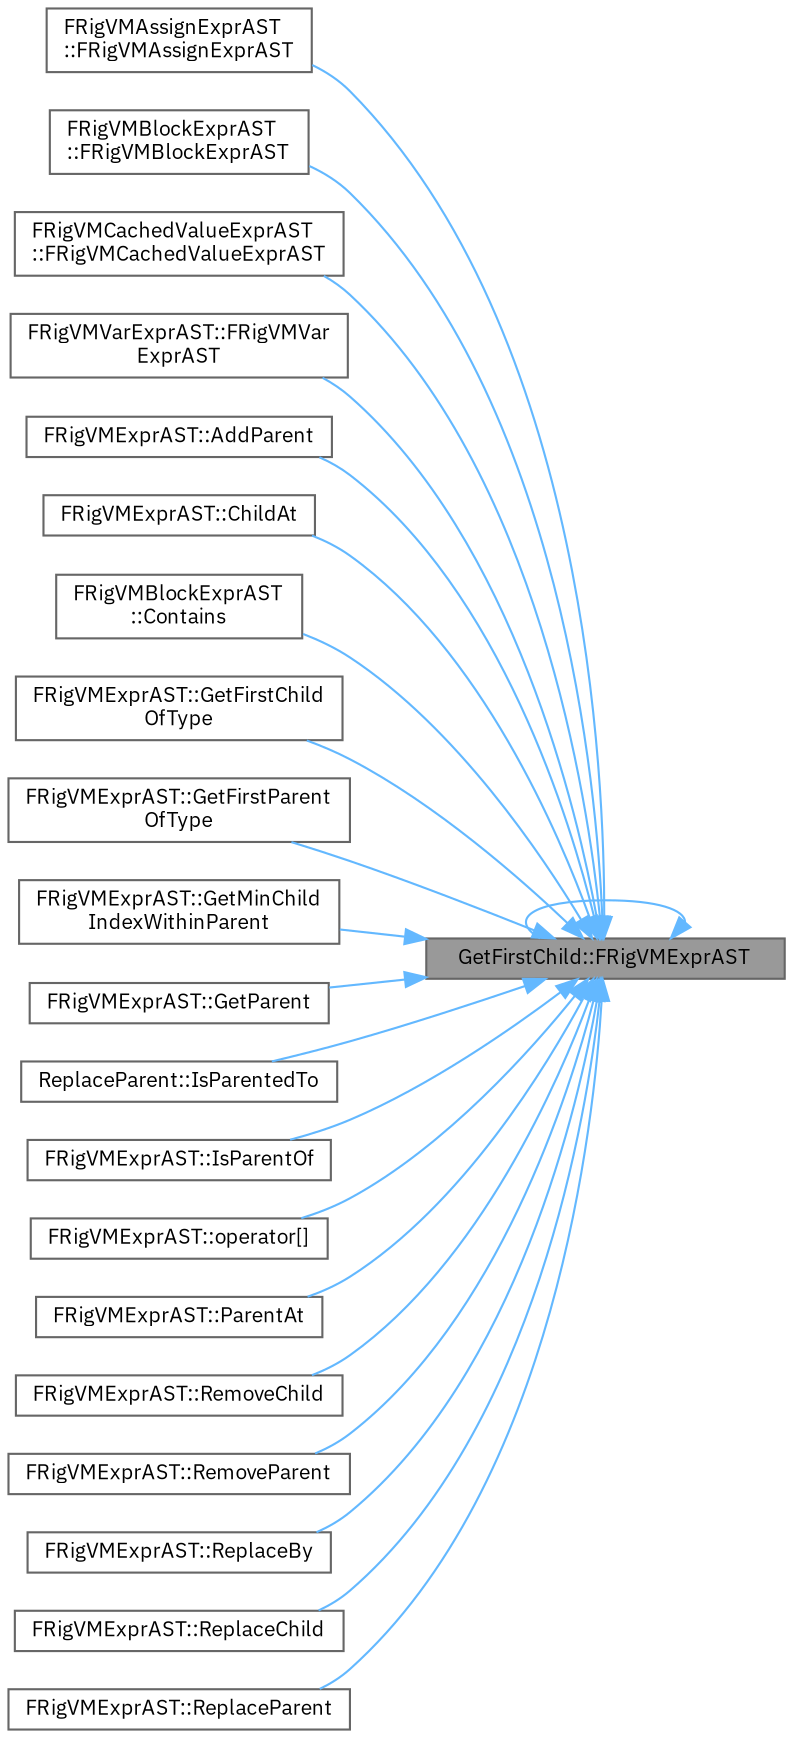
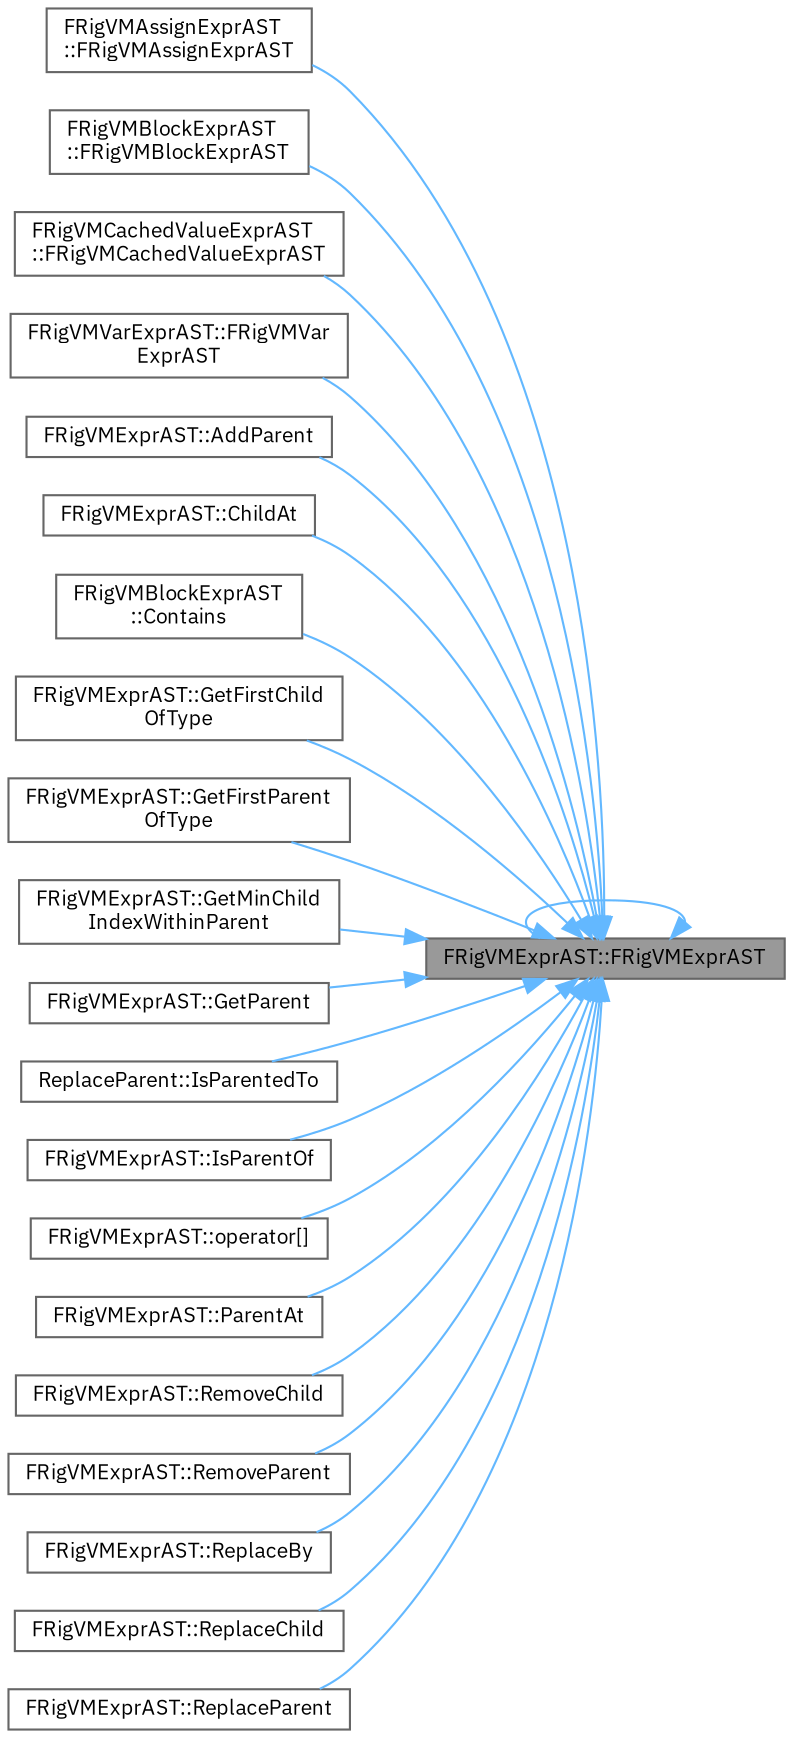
(605, 959) -> (605, 959)
